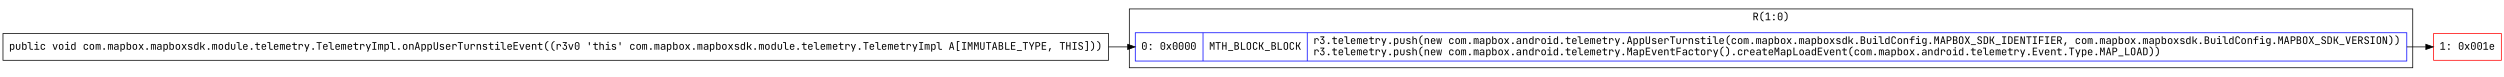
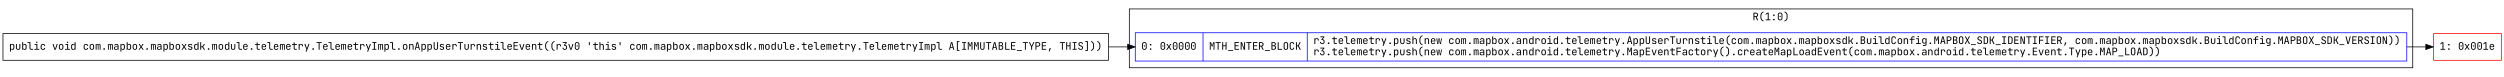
(1255, 47) -> (1255, 47)
